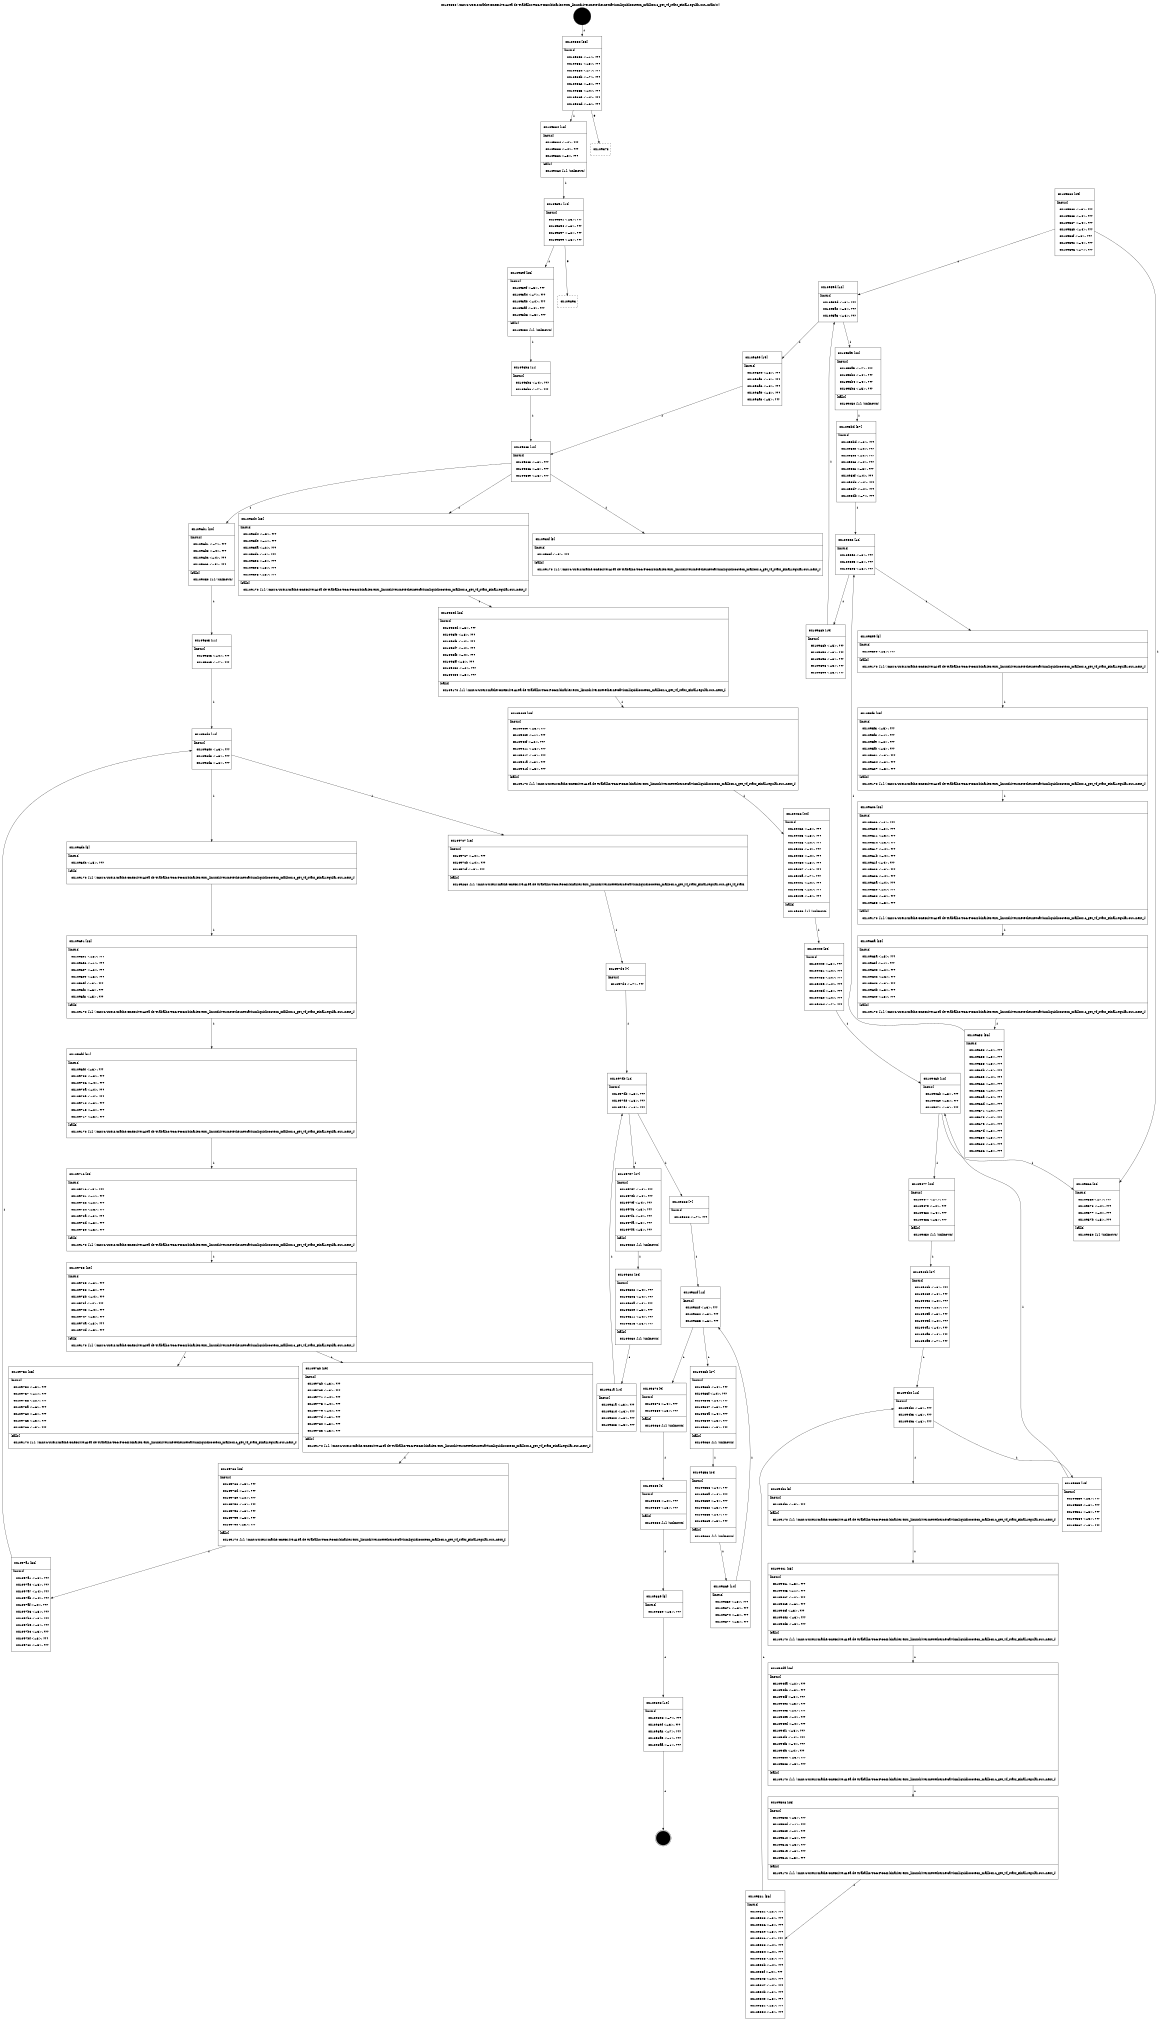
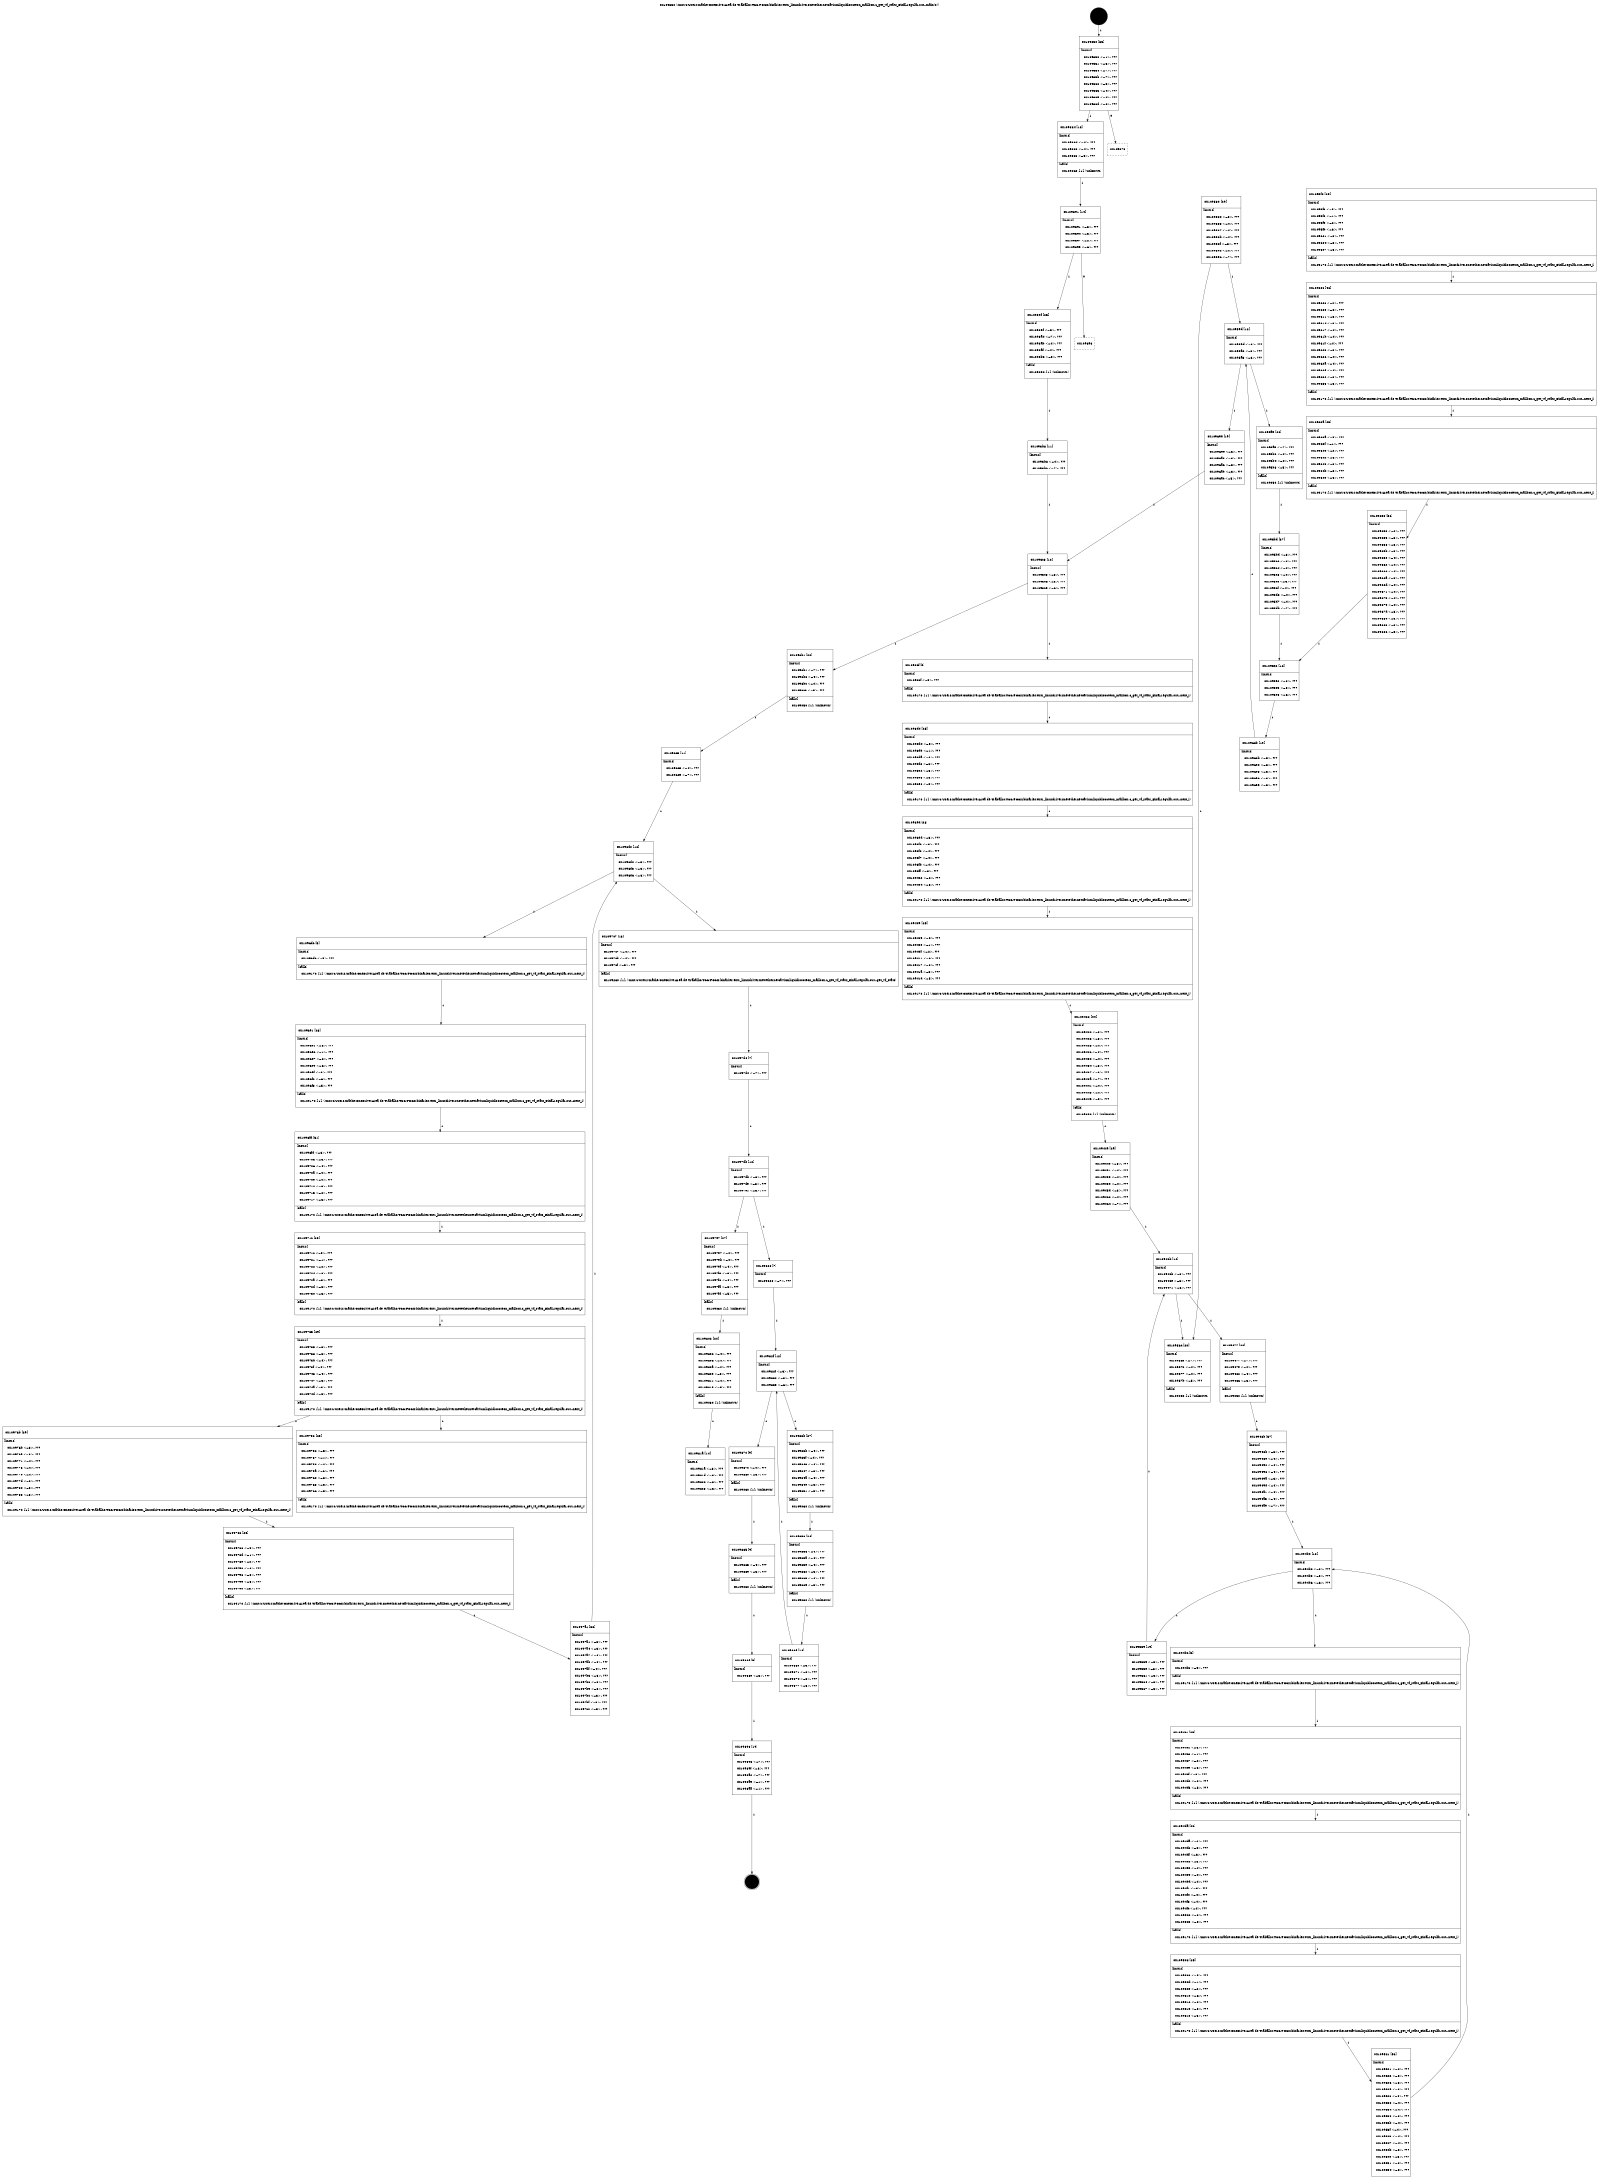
(481, 493) -> (1047, 711)
(1003, 652) -> none
(610, 1249) -> none
